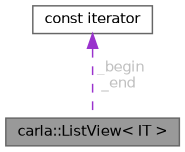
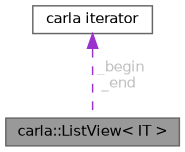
(93, 20) -> (93, 20)
